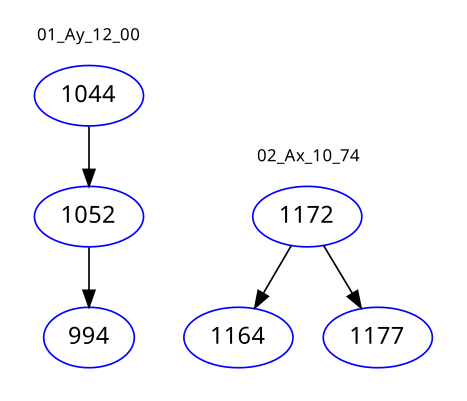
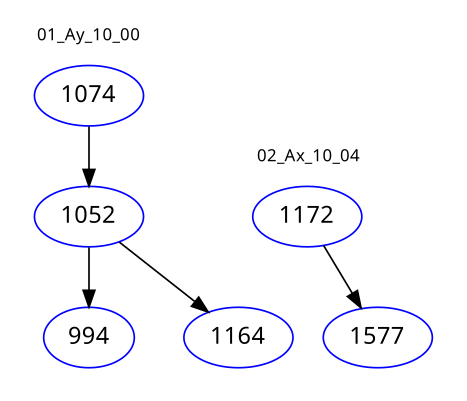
(89, 36) -> (89, 36)
(89, 96) -> (89, 96)
(309, 157) -> (309, 157)
(277, 269) -> (148, 264)
(378, 338) -> (378, 338)
